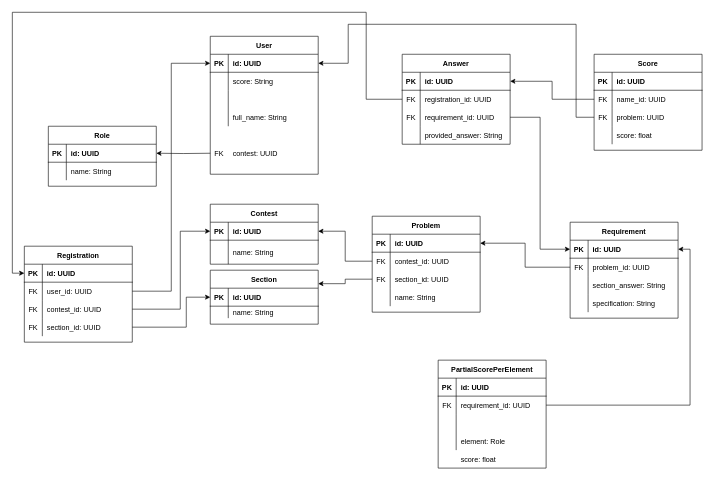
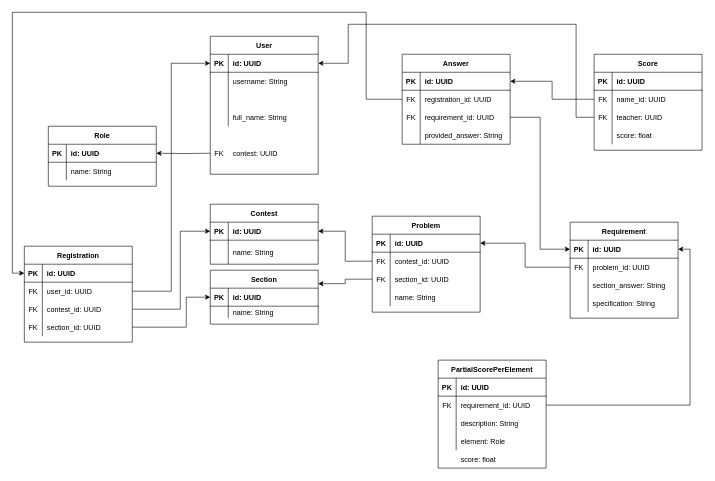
(256, 82) -> (262, 82)
(640, 118) -> (641, 118)
none -> (501, 423)
